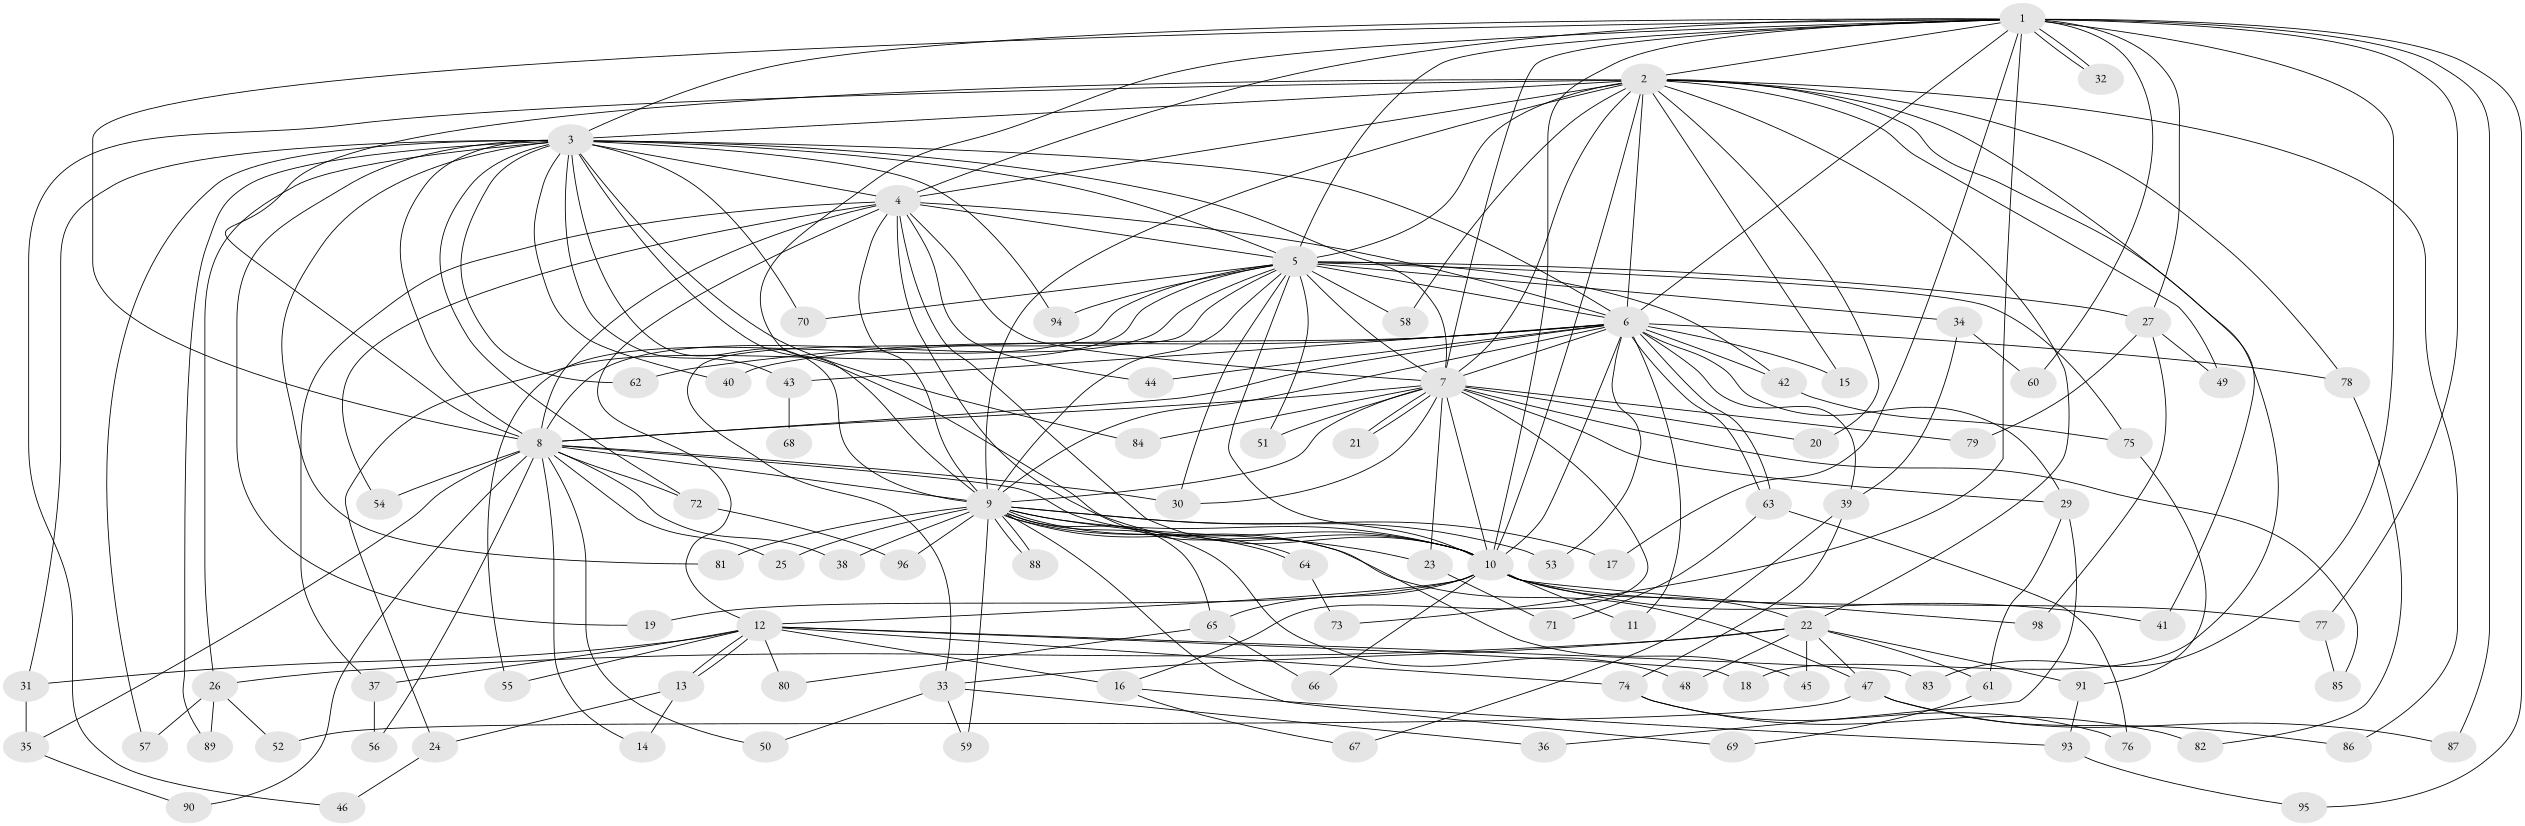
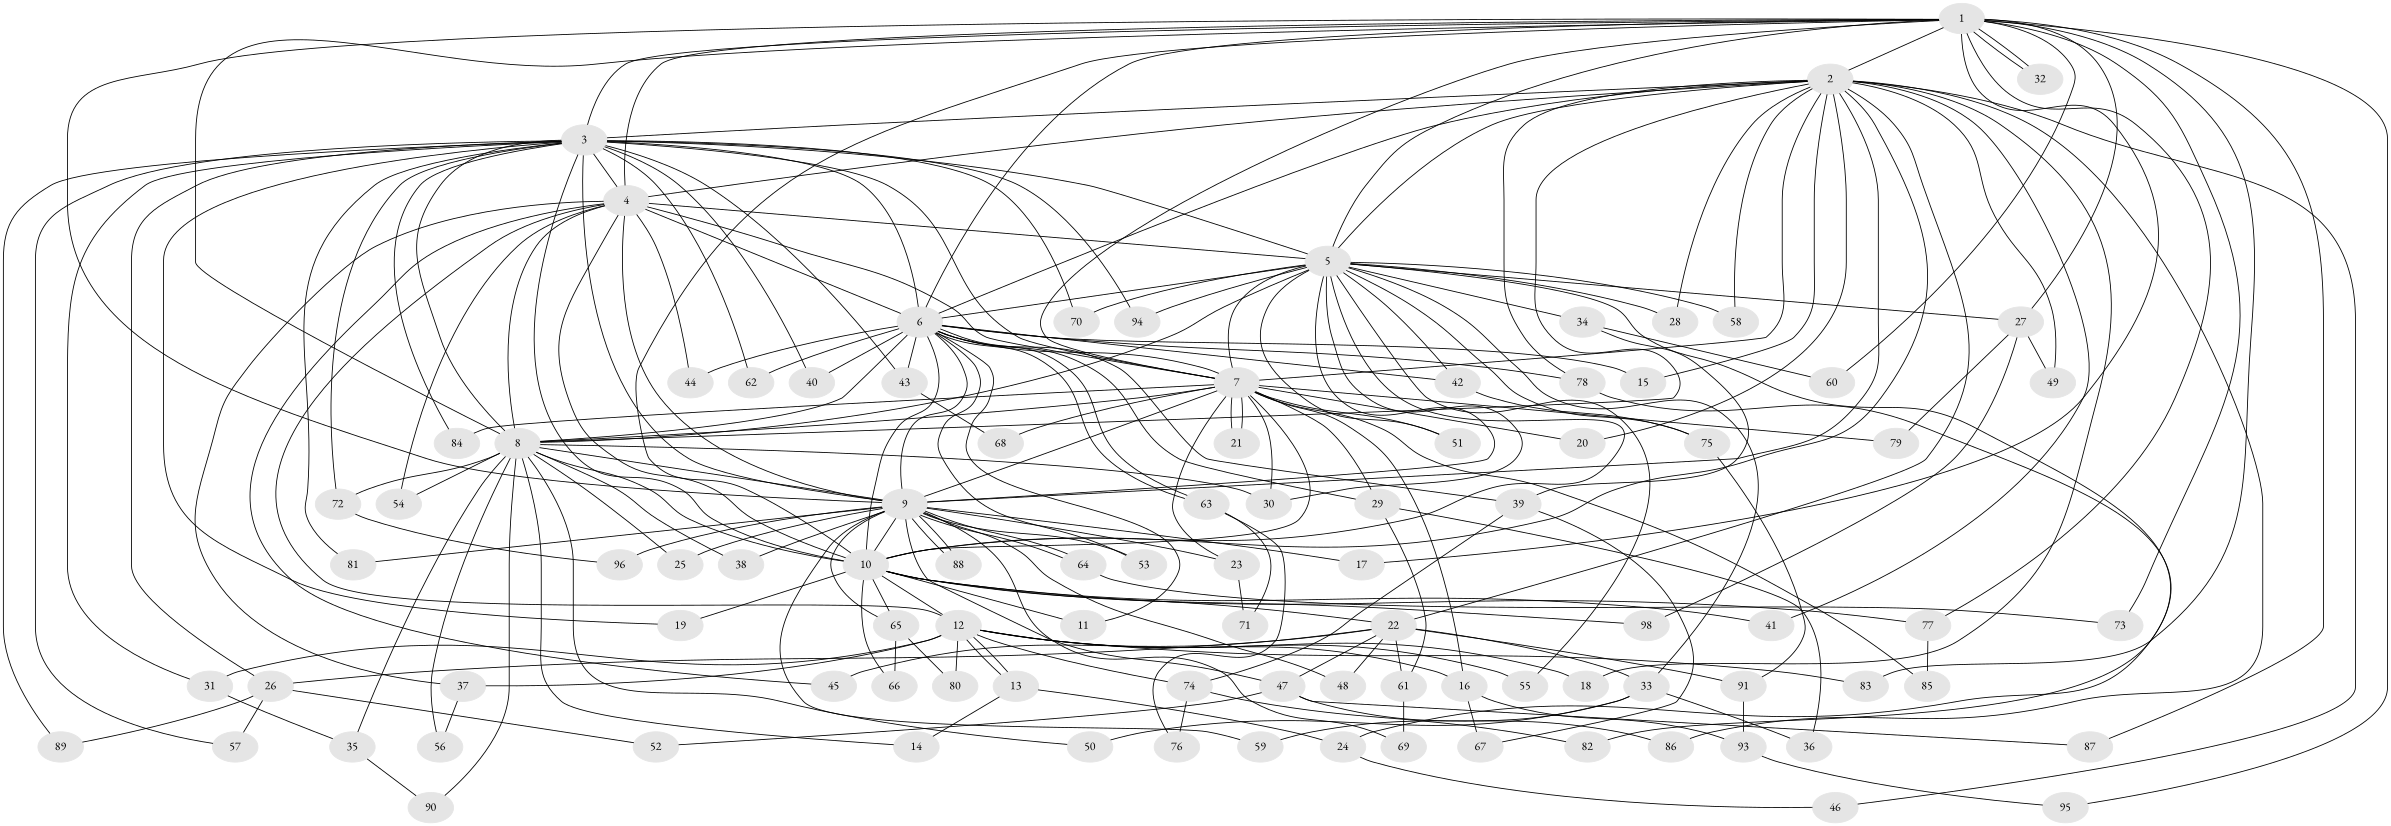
none -> (1675, 322)
none -> (1116, 407)
